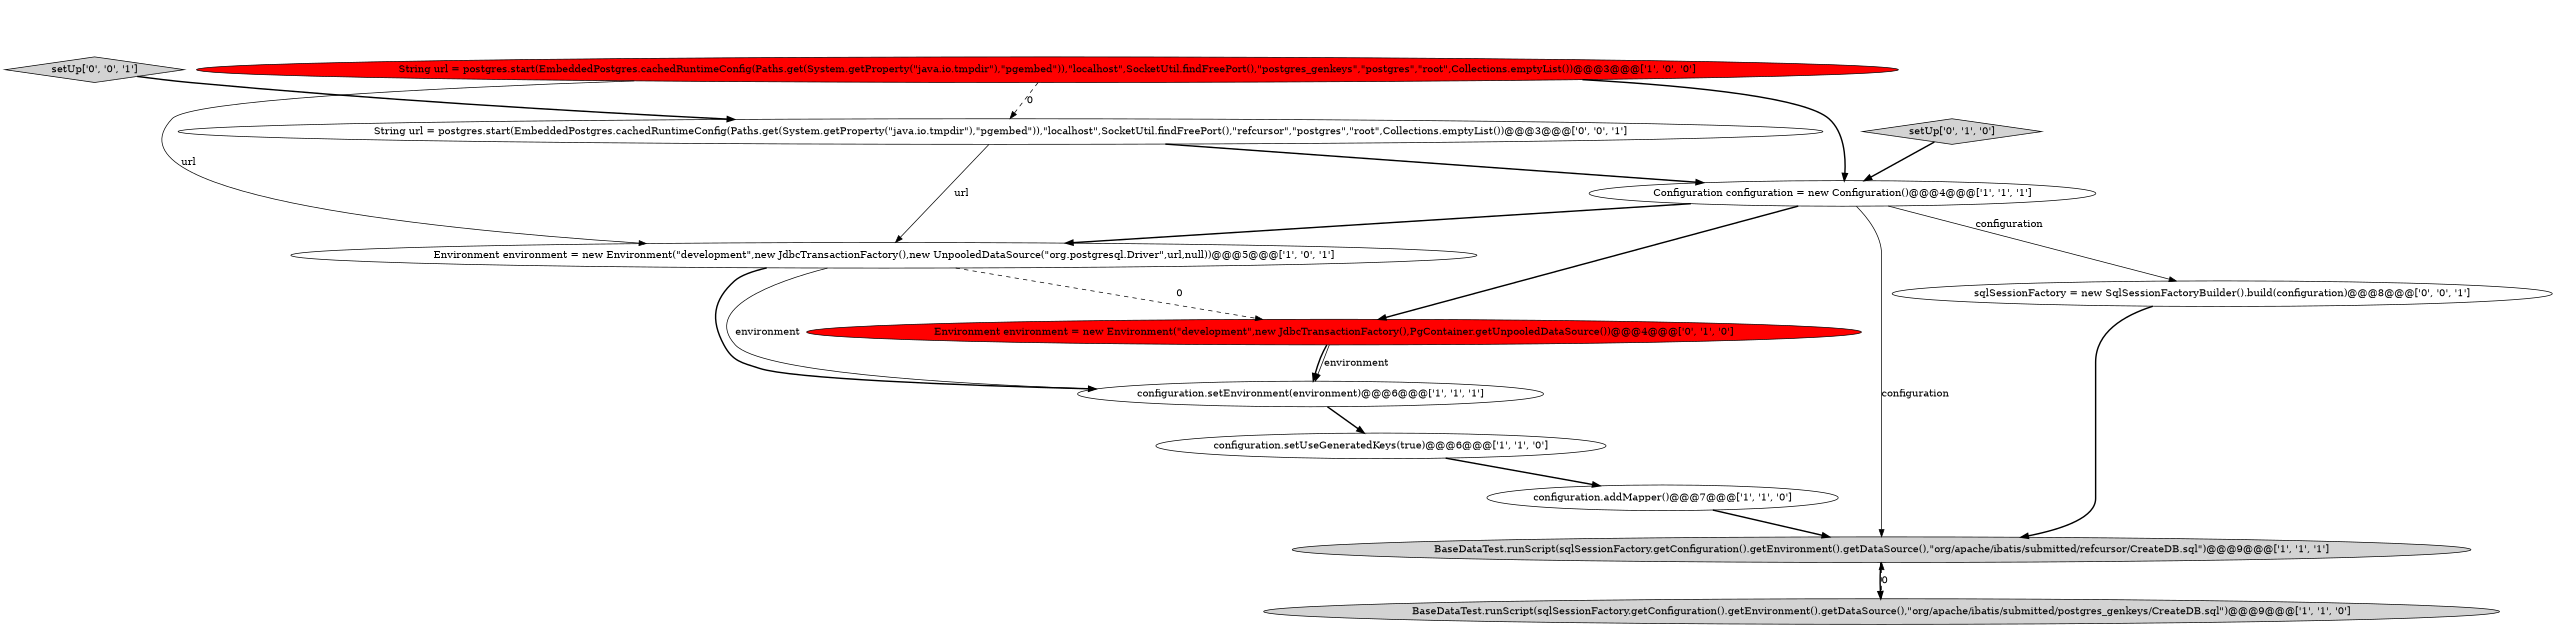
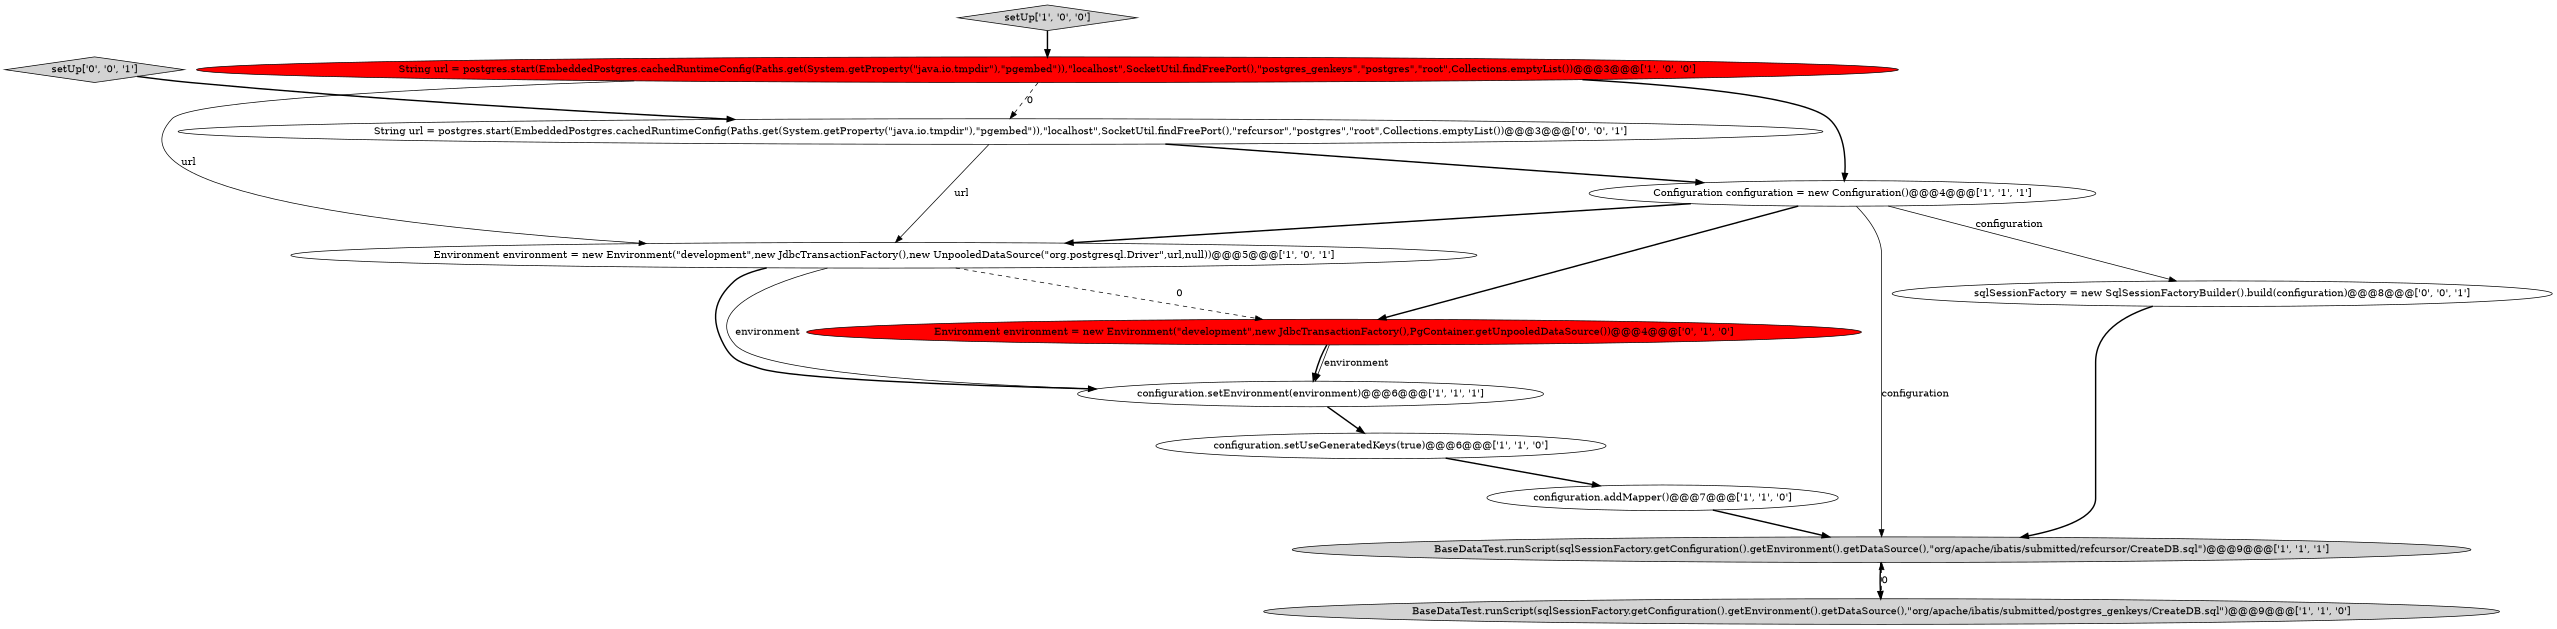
none -> (1047, 18)
(1952, 132) -> none
